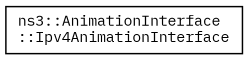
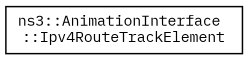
(124, 30) -> (124, 30)
